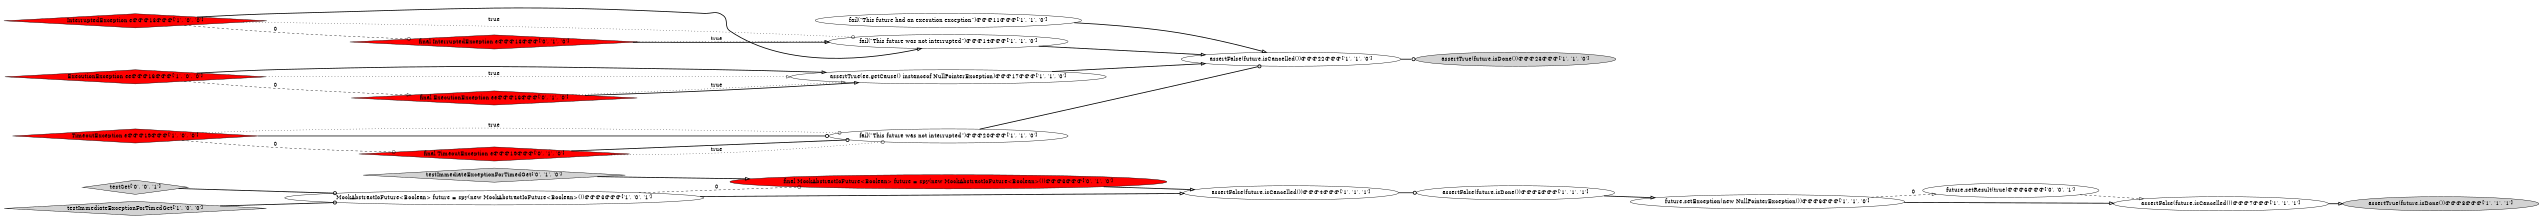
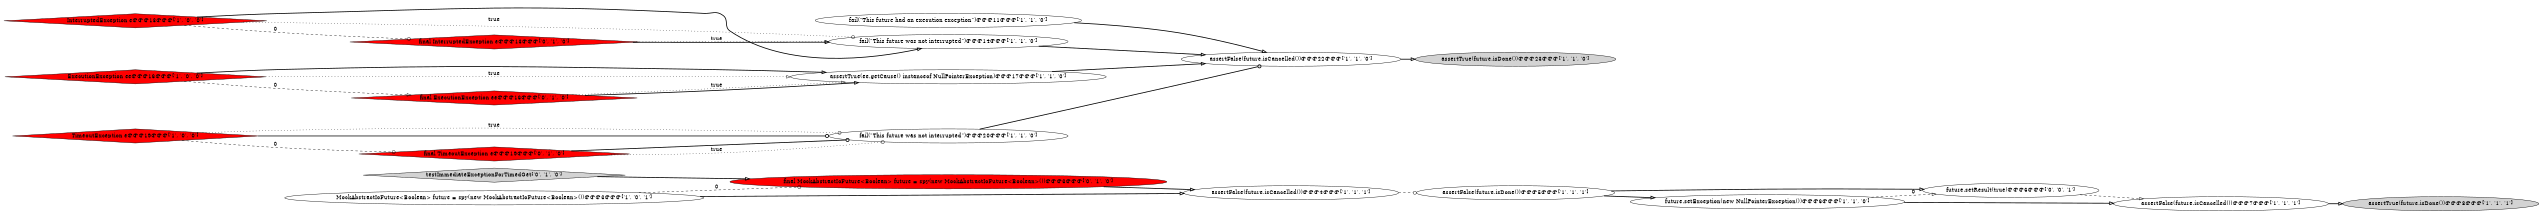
(1406, 59) -> (1406, 59)
(135, 187) -> none
none -> (1766, 189)
(1406, 193) -> (1406, 193)
(135, 208) -> none
